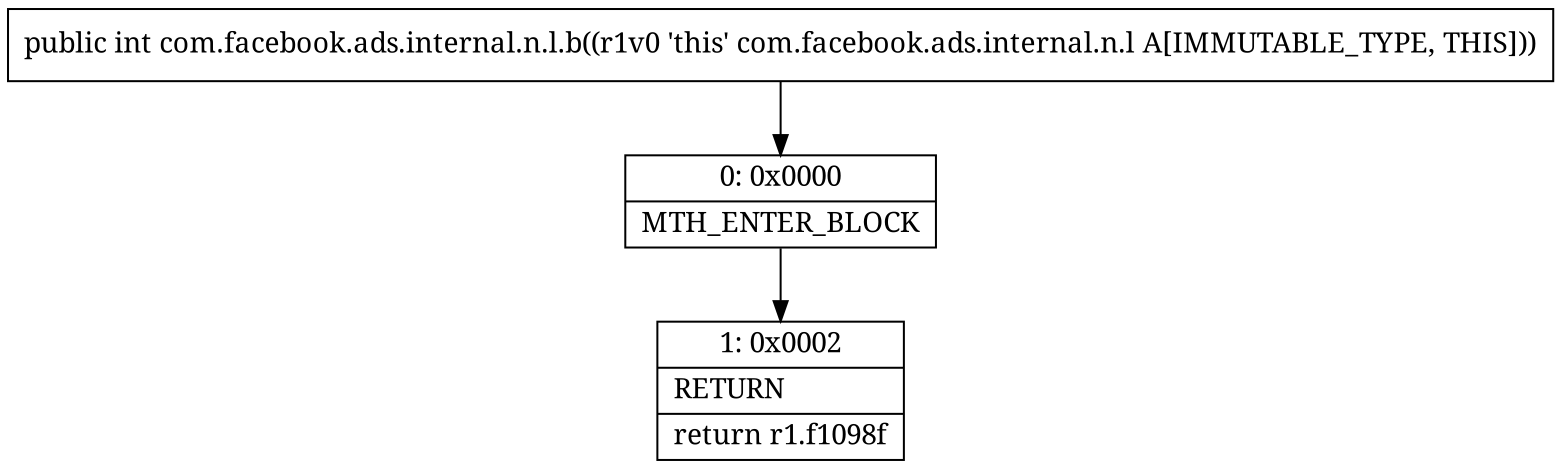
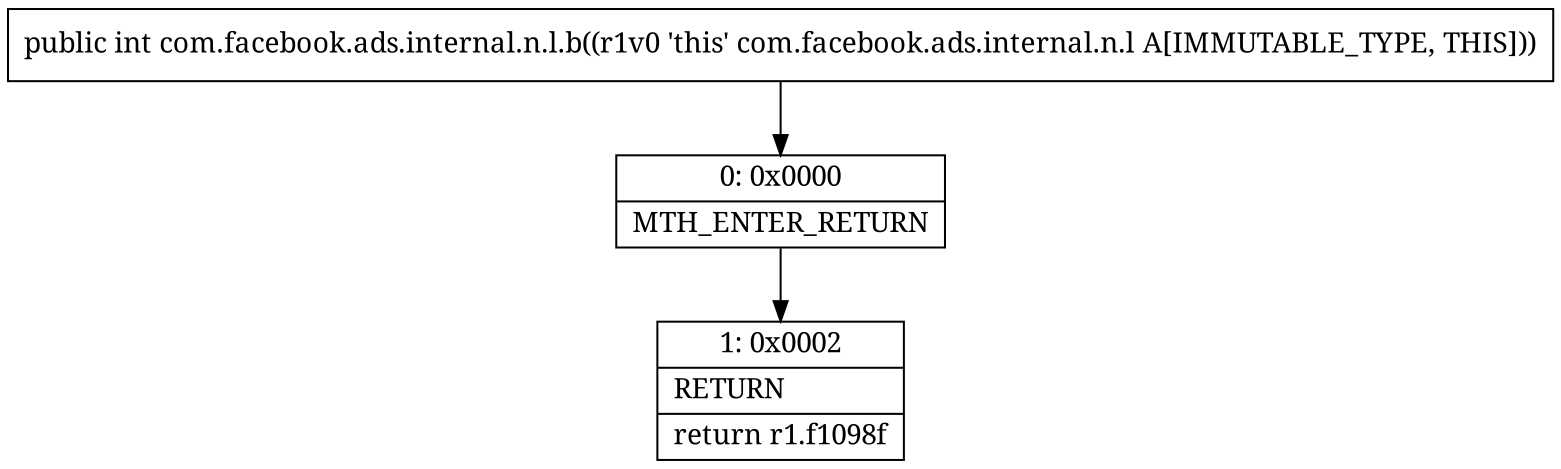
(781, 223) -> (781, 223)
